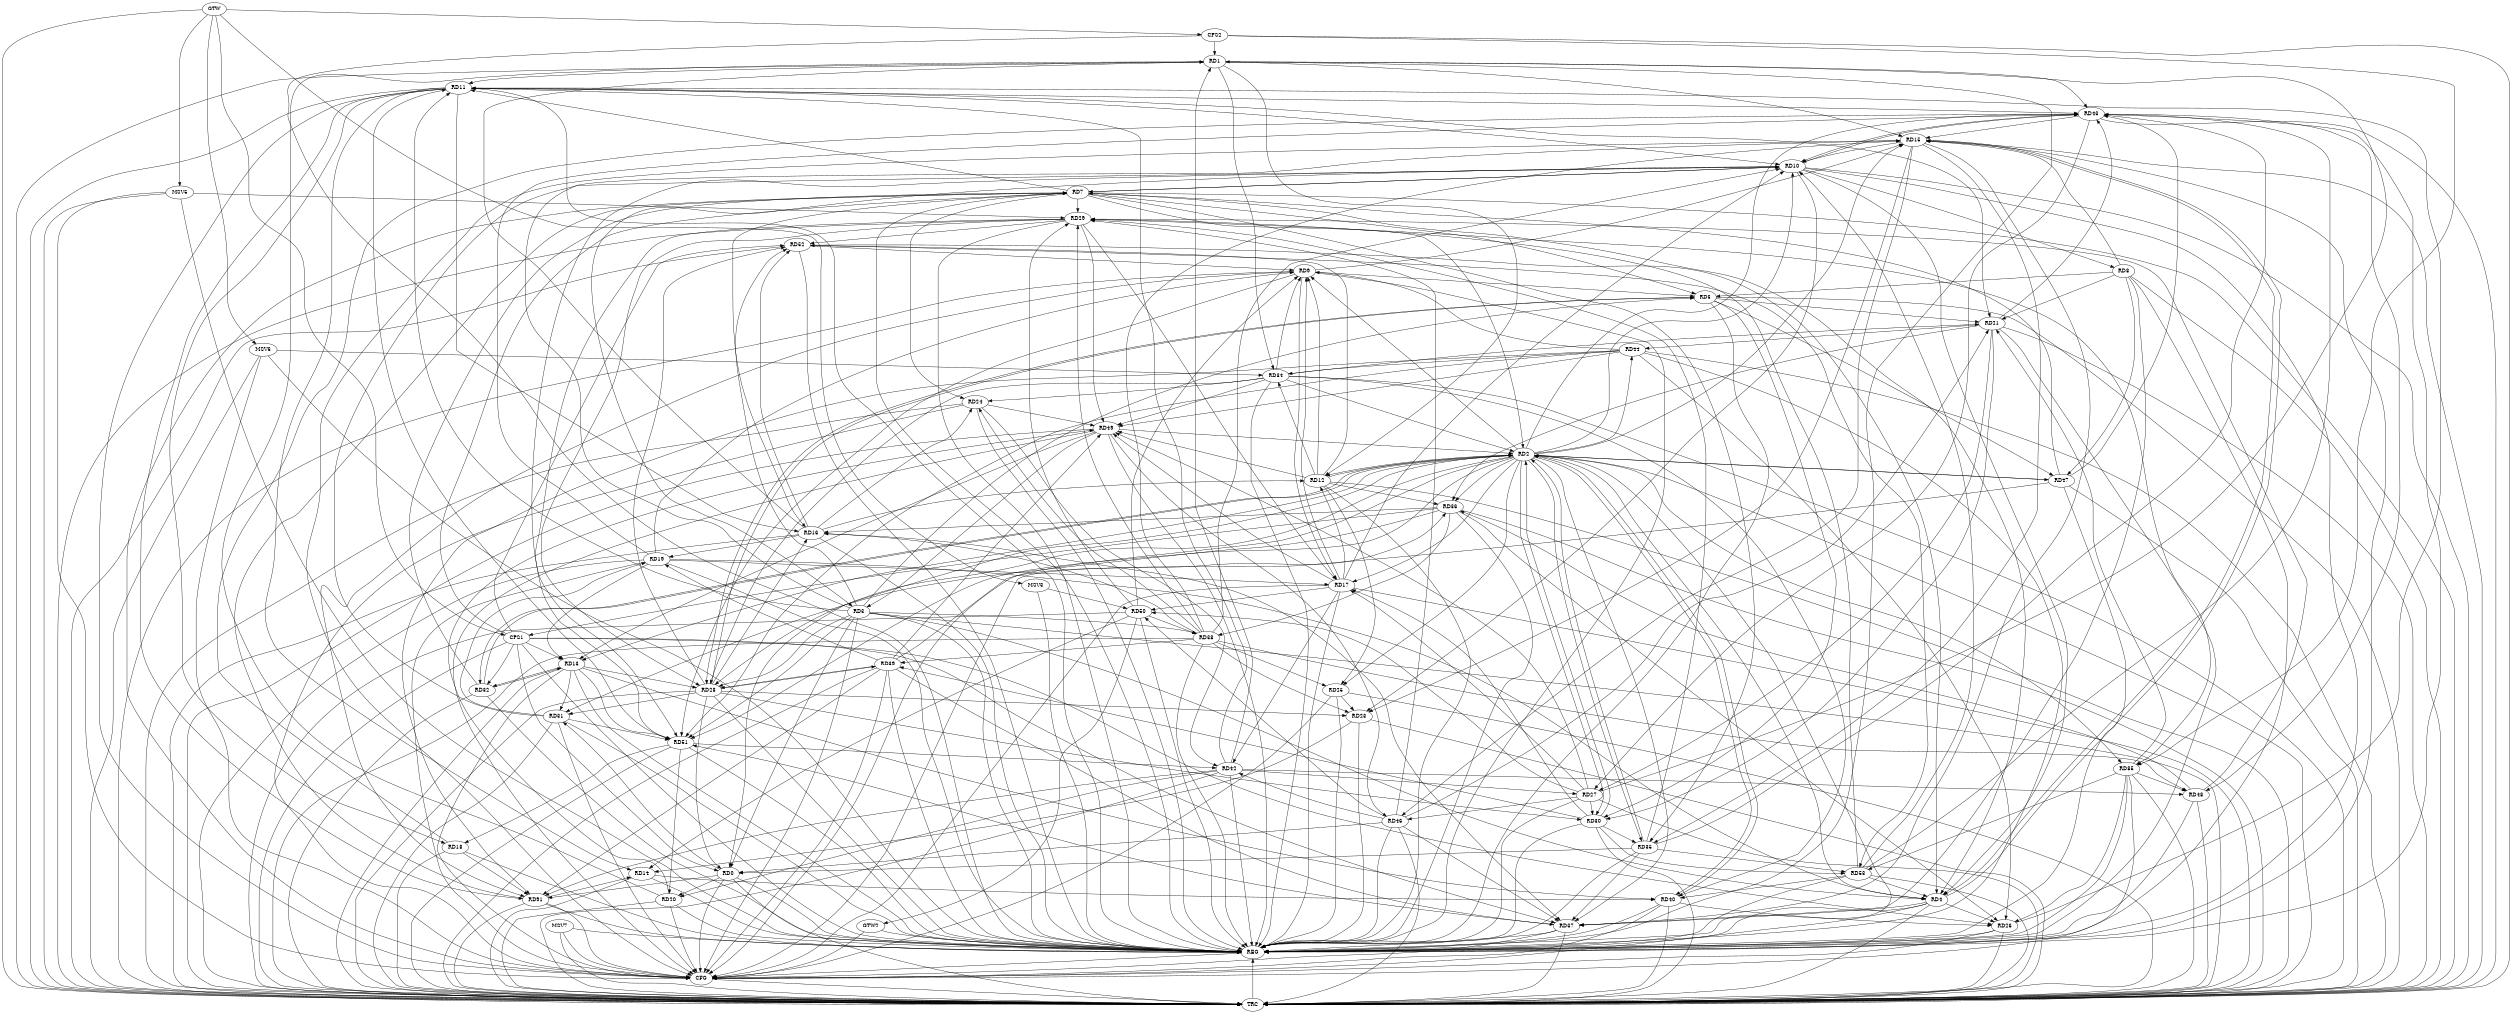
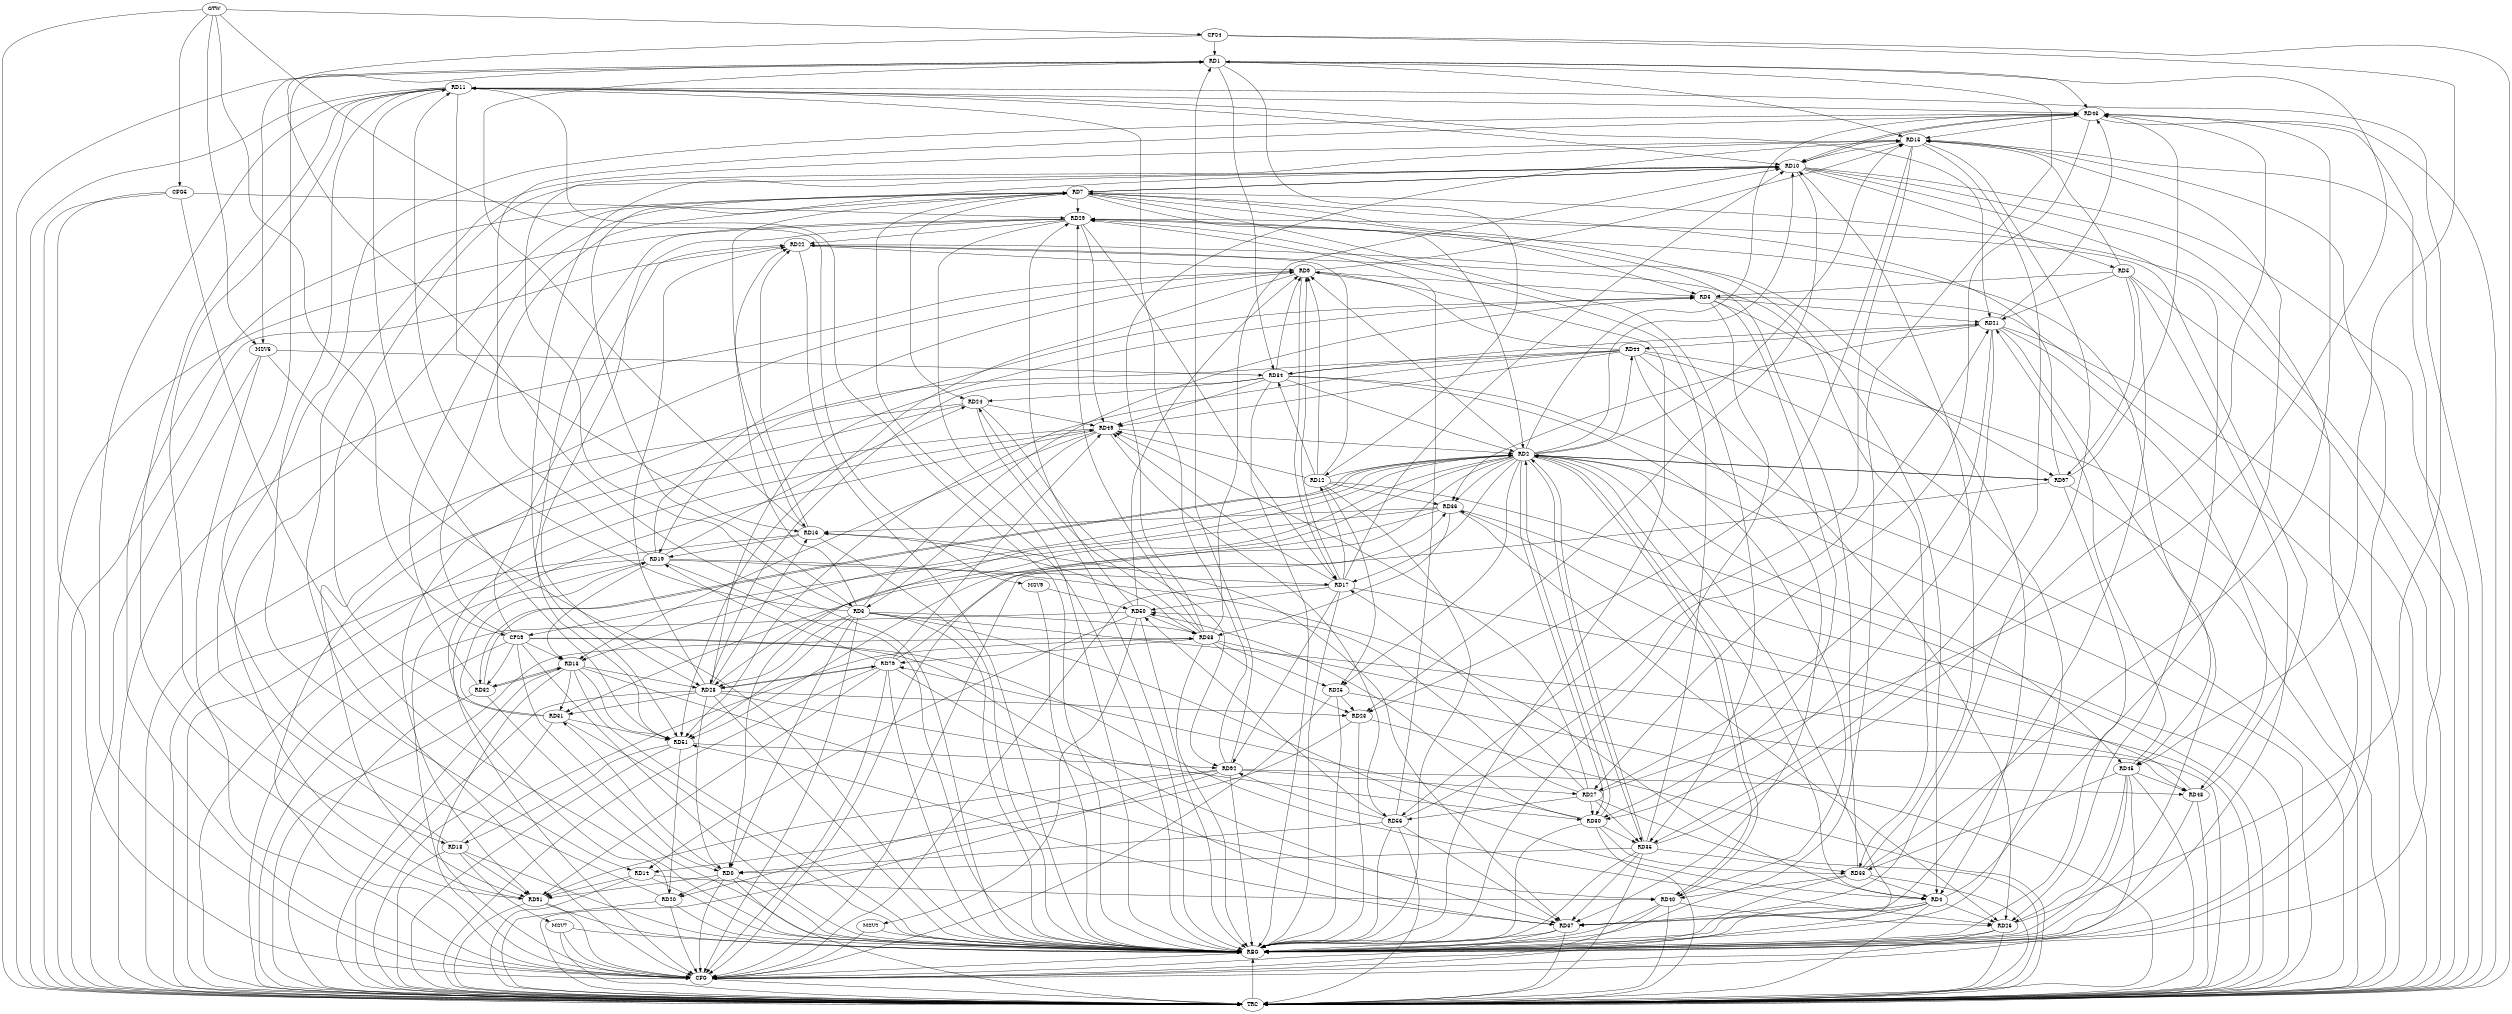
(1215, 35) -> (1215, 35)
(765, 69) -> (611, 68)
(771, 141) -> none
(180, 192) -> (180, 192)
(797, 245) -> (797, 245)
(2124, 271) -> (2124, 271)
(2399, 343) -> (2213, 523)
(836, 431) -> (1144, 333)
(2266, 453) -> none
(1421, 461) -> none
(899, 467) -> (812, 478)
(2061, 481) -> (2061, 481)
(1059, 489) -> none
(2014, 513) -> (2217, 420)
(1036, 585) -> (1036, 585)
(517, 638) -> (517, 638)
(888, 664) -> (888, 664)
(1243, 672) -> none
(1490, 682) -> (1398, 712)
none -> (789, 683)
(1640, 697) -> (1819, 641)
(1229, 769) -> (1229, 769)
(2127, 769) -> (2127, 769)
(1456, 804) -> none
(1395, 821) -> (1395, 821)
(615, 861) -> none
(1858, 874) -> (1858, 874)
(587, 888) -> (588, 886)
none -> (497, 891)
(919, 924) -> none
(871, 926) -> (871, 926)
(1466, 937) -> (1616, 820)
none -> (1534, 988)
